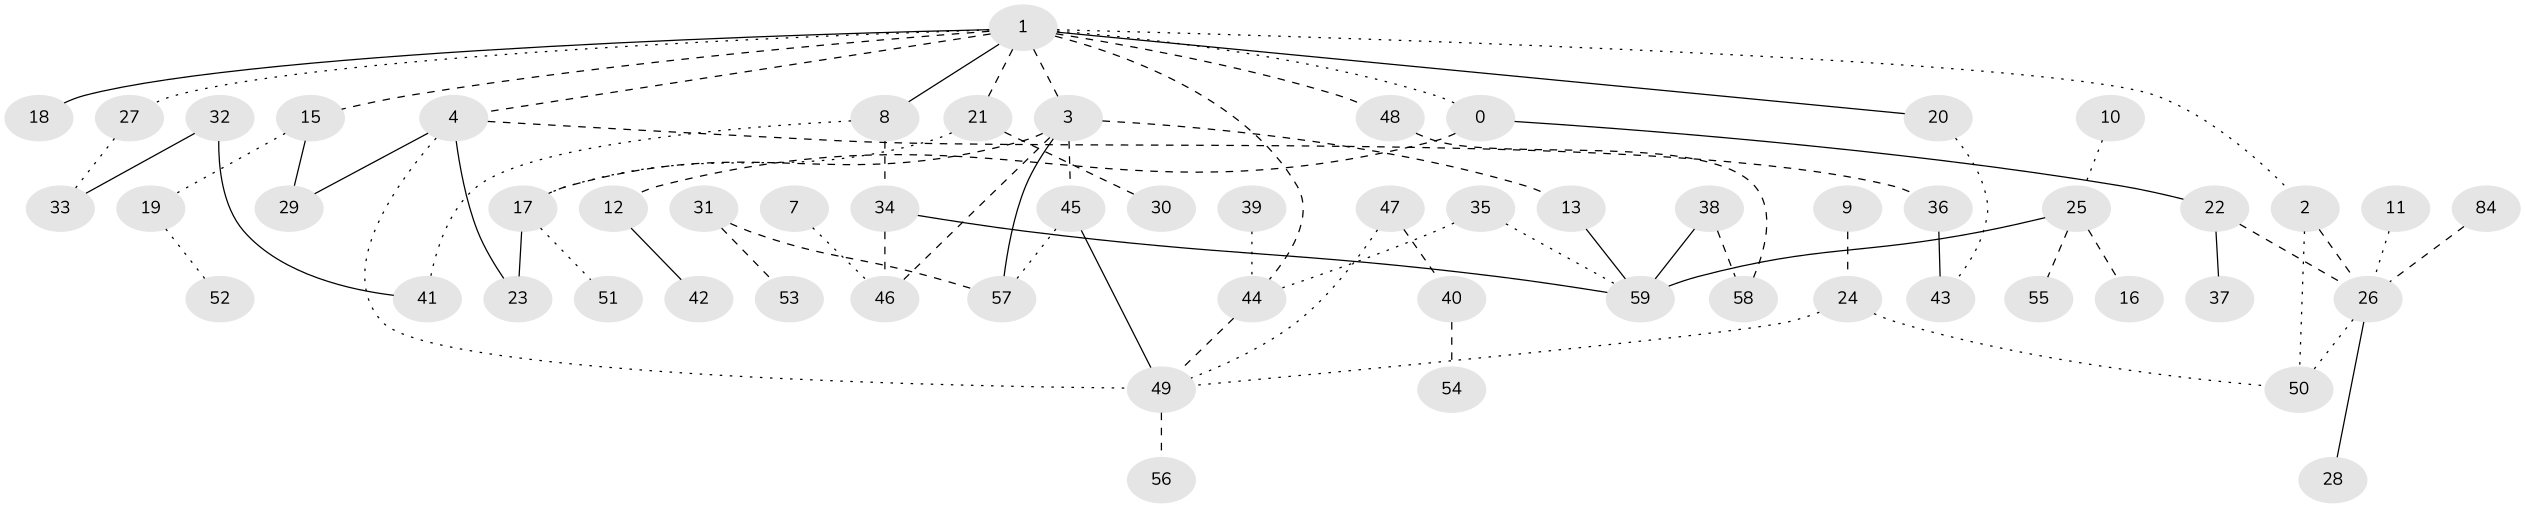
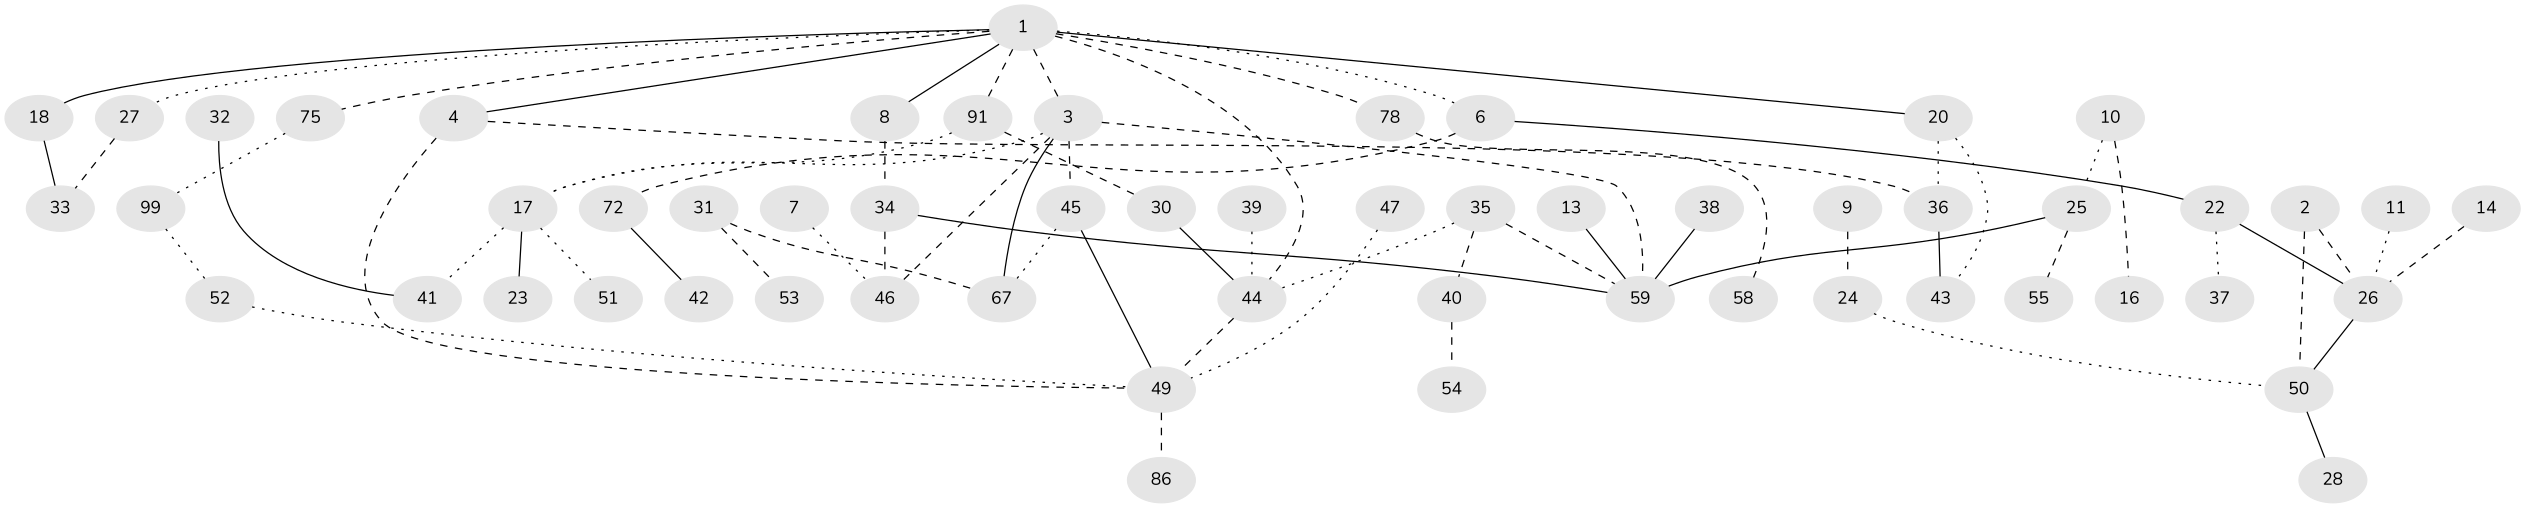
(1689, 53) -> none
(739, 73) -> (739, 73)
(310, 118) -> (310, 118)
(978, 118) -> (978, 118)
(1390, 118) -> (1390, 118)
(1481, 118) -> (1481, 118)
(1282, 137) -> (1439, 157)
(610, 145) -> (475, 254)
(95, 163) -> (95, 163)
(140, 163) -> (50, 163)
(858, 164) -> (858, 164)
none -> (1938, 168)
(151, 209) -> (151, 209)
(289, 209) -> none
(613, 209) -> (613, 209)
(2486, 209) -> (2486, 209)
(471, 213) -> none
(1421, 254) -> (1466, 254)
(1560, 254) -> (1560, 254)
(1726, 254) -> none
(2103, 254) -> (2124, 208)
(2217, 254) -> (2217, 254)
(2291, 254) -> (2291, 254)
none -> (1212, 259)
(1002, 299) -> (1002, 299)
(2302, 299) -> (2302, 299)
(2333, 344) -> (2333, 344)
(1508, 355) -> (689, 358)
(648, 370) -> (648, 370)
(2350, 390) -> (2316, 435)
(1161, 480) -> (1161, 480)
